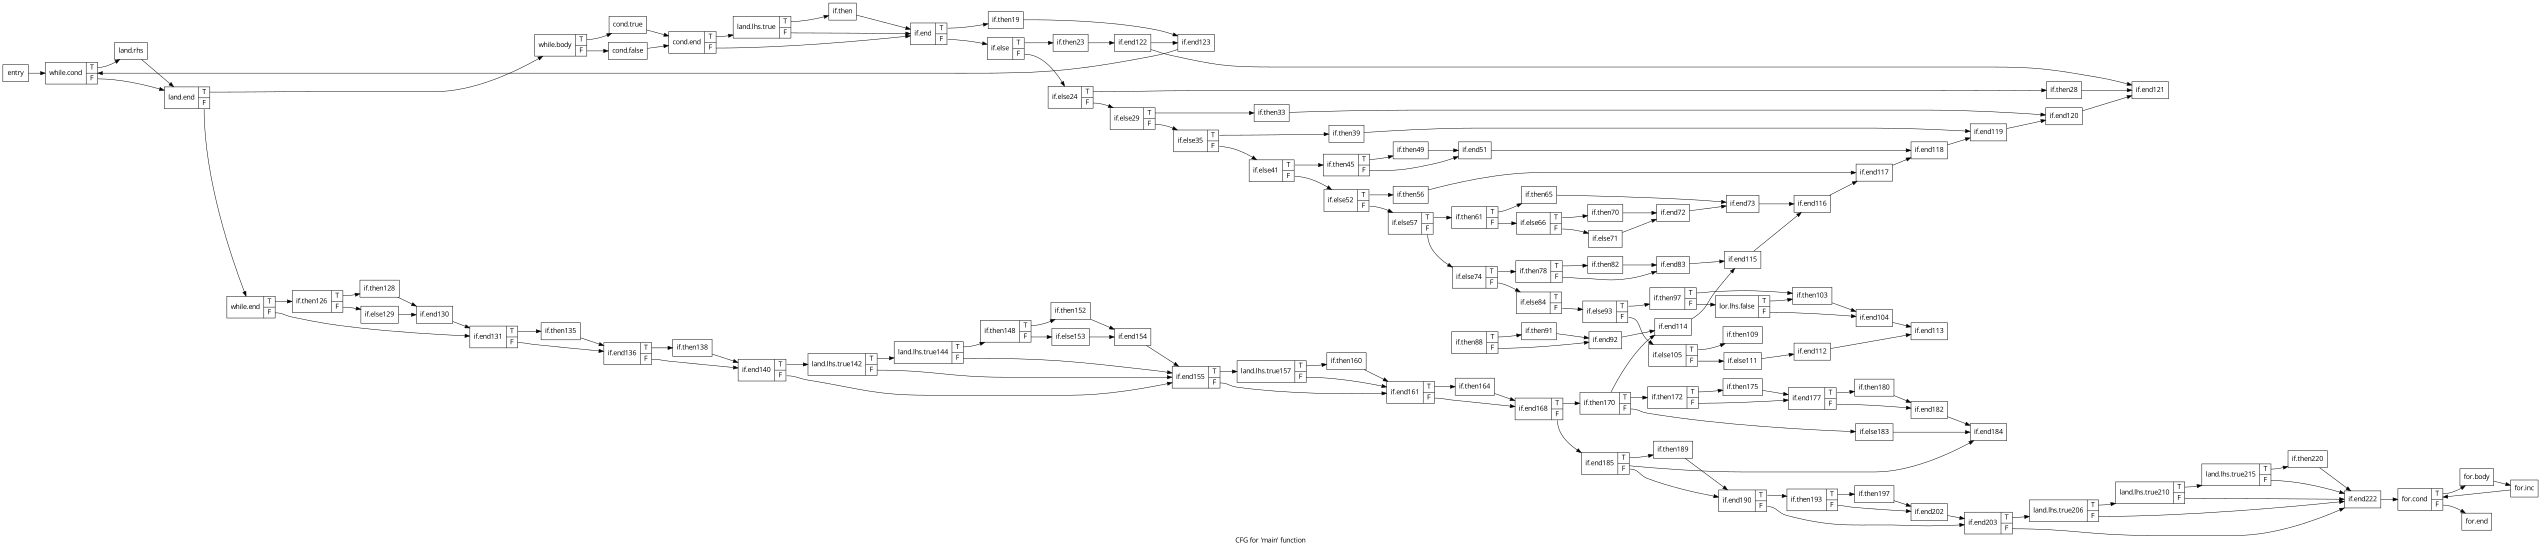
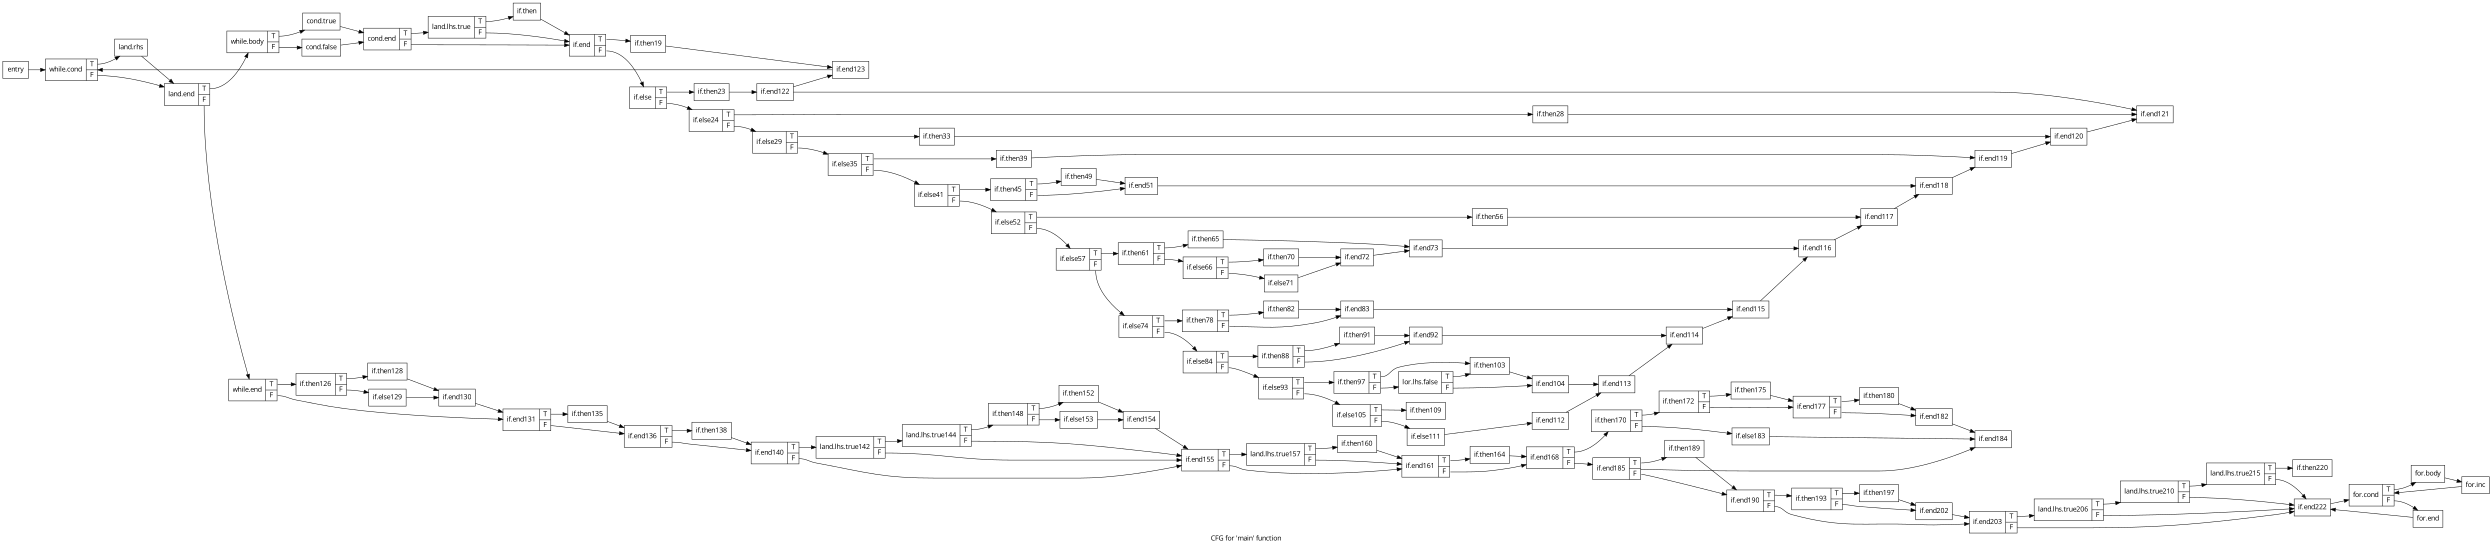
none -> (1241, 356)
(1628, 363) -> (1649, 361)
(2333, 478) -> (2374, 514)
